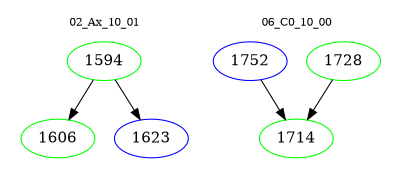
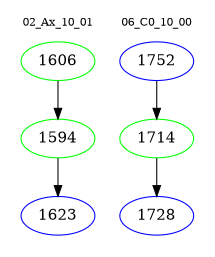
(344, 61) -> (157, 216)
(84, 95) -> (58, 95)
(323, 95) -> (157, 172)
